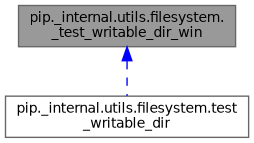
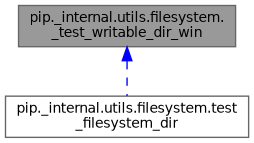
(127, 117) -> (127, 117)
